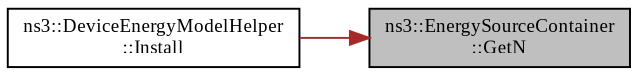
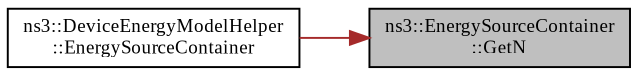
(154, 38) -> (154, 38)
